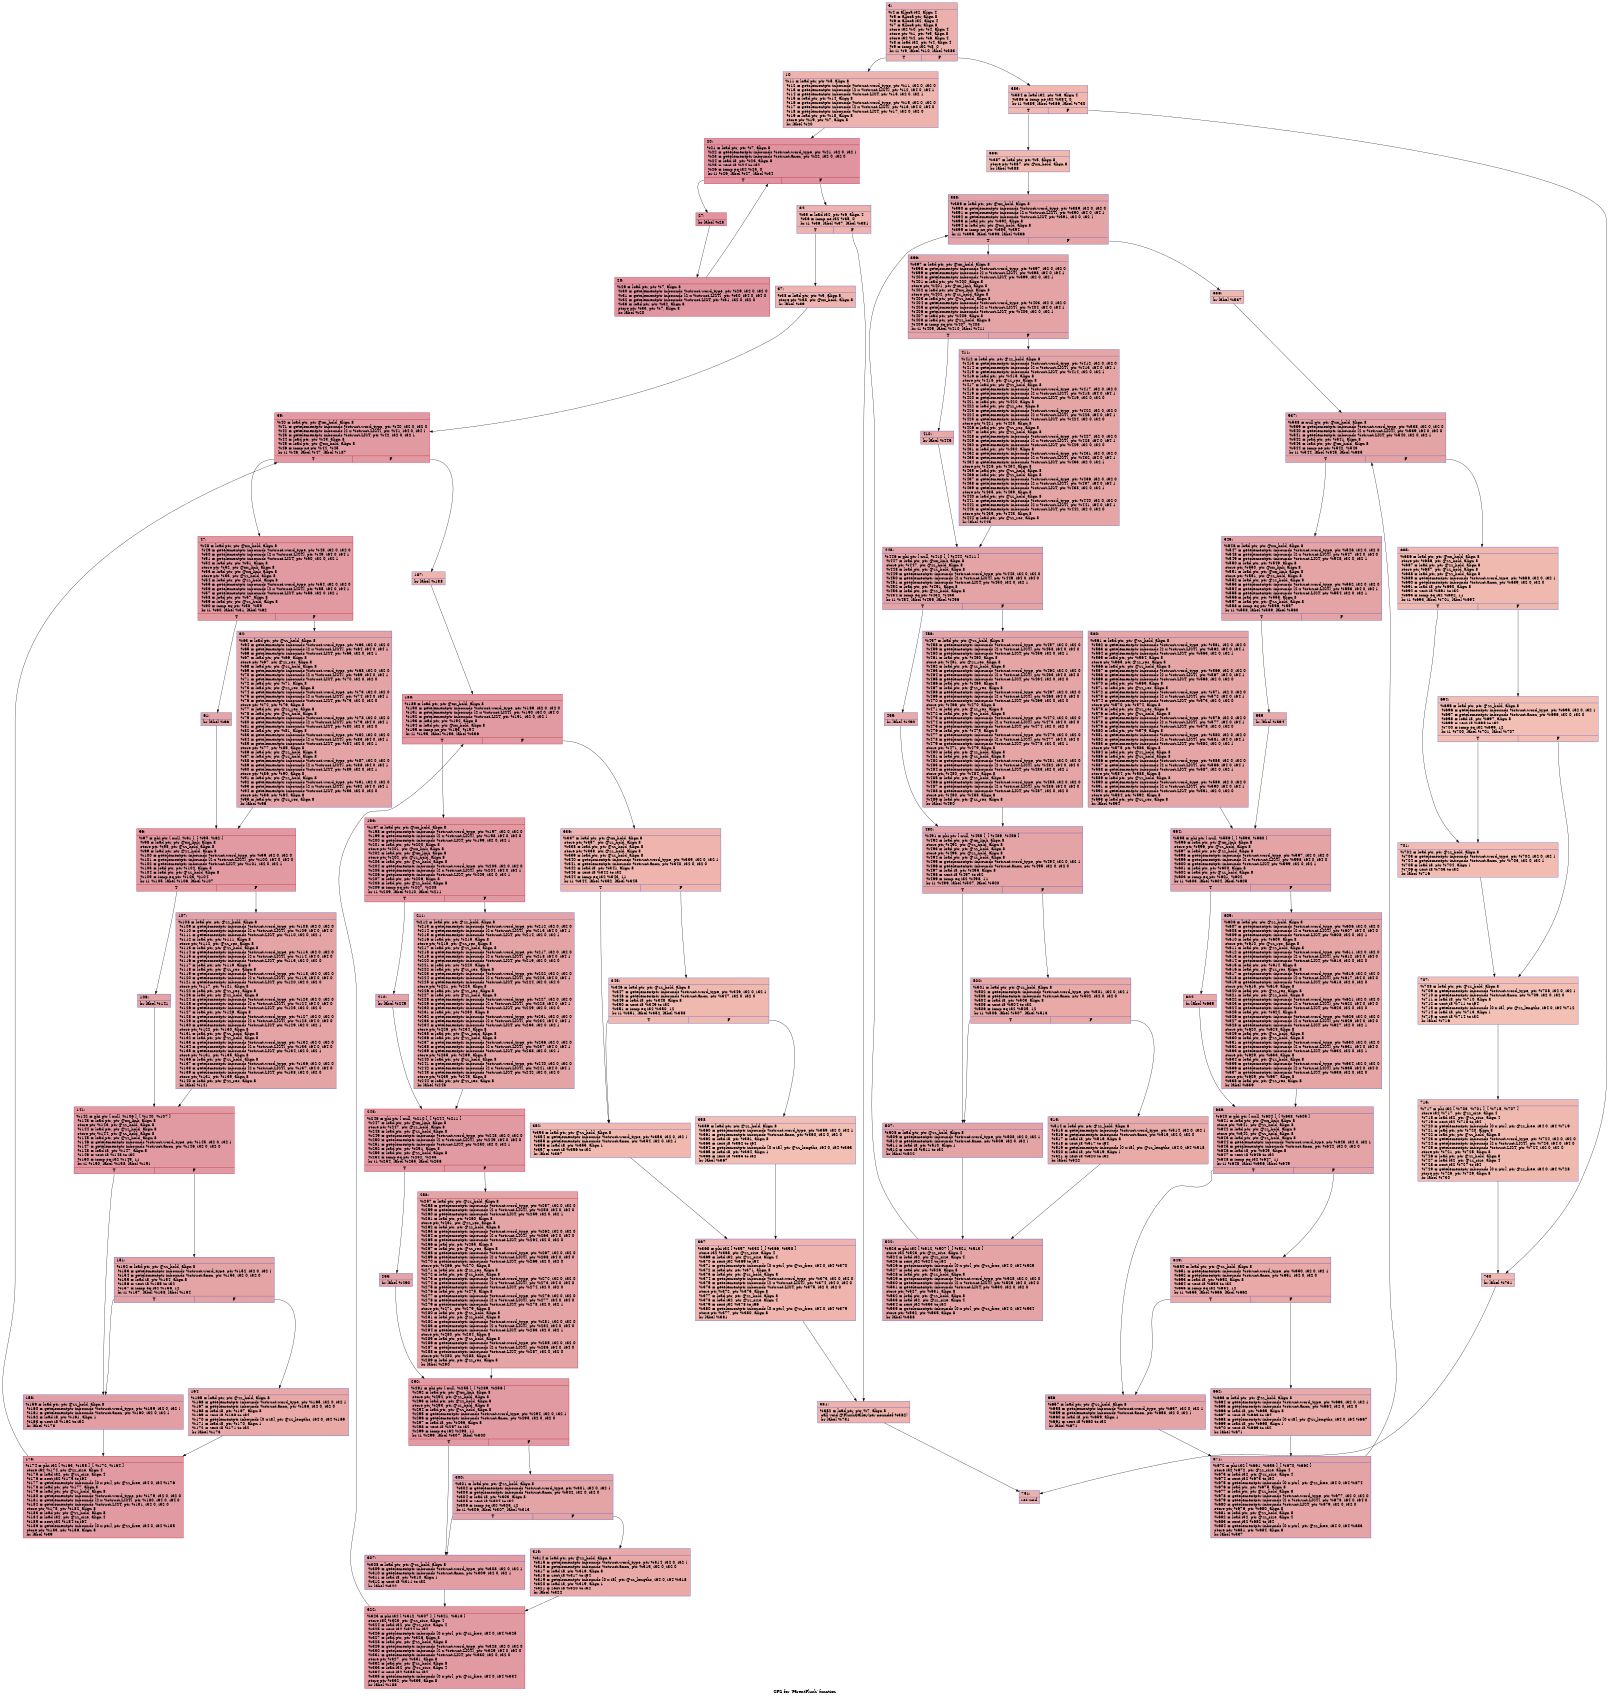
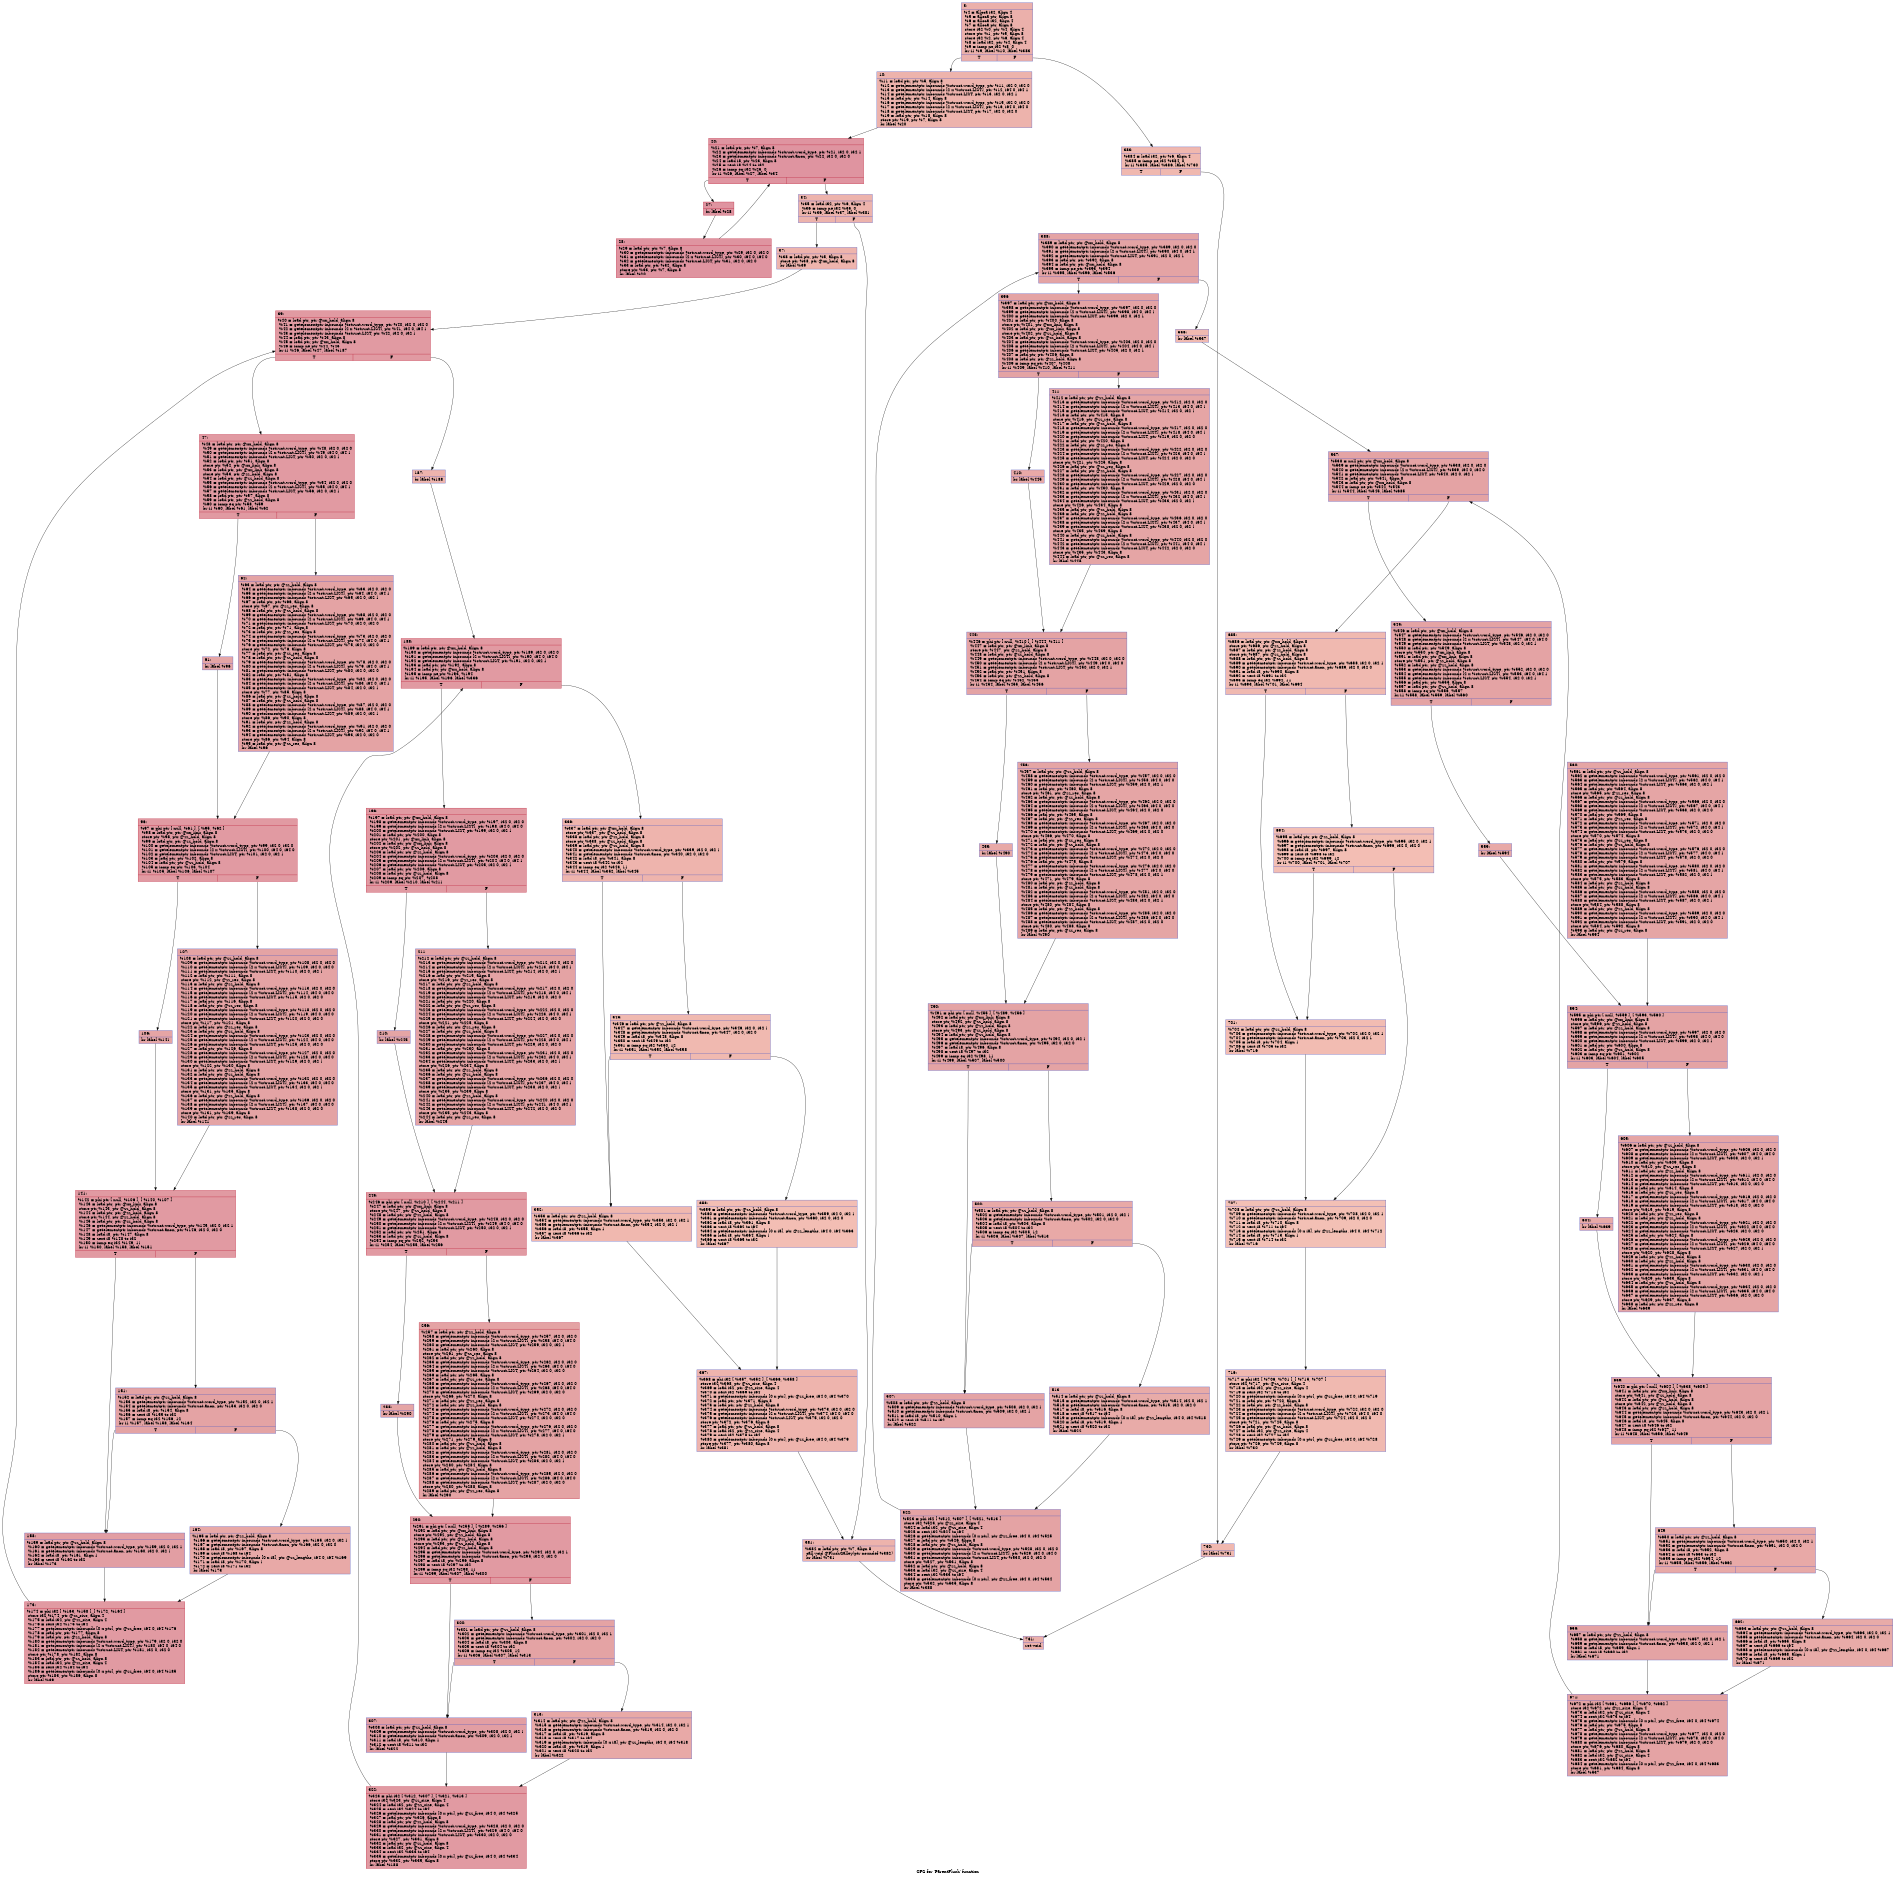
(1028, 161) -> none
(728, 1305) -> (730, 1435)
